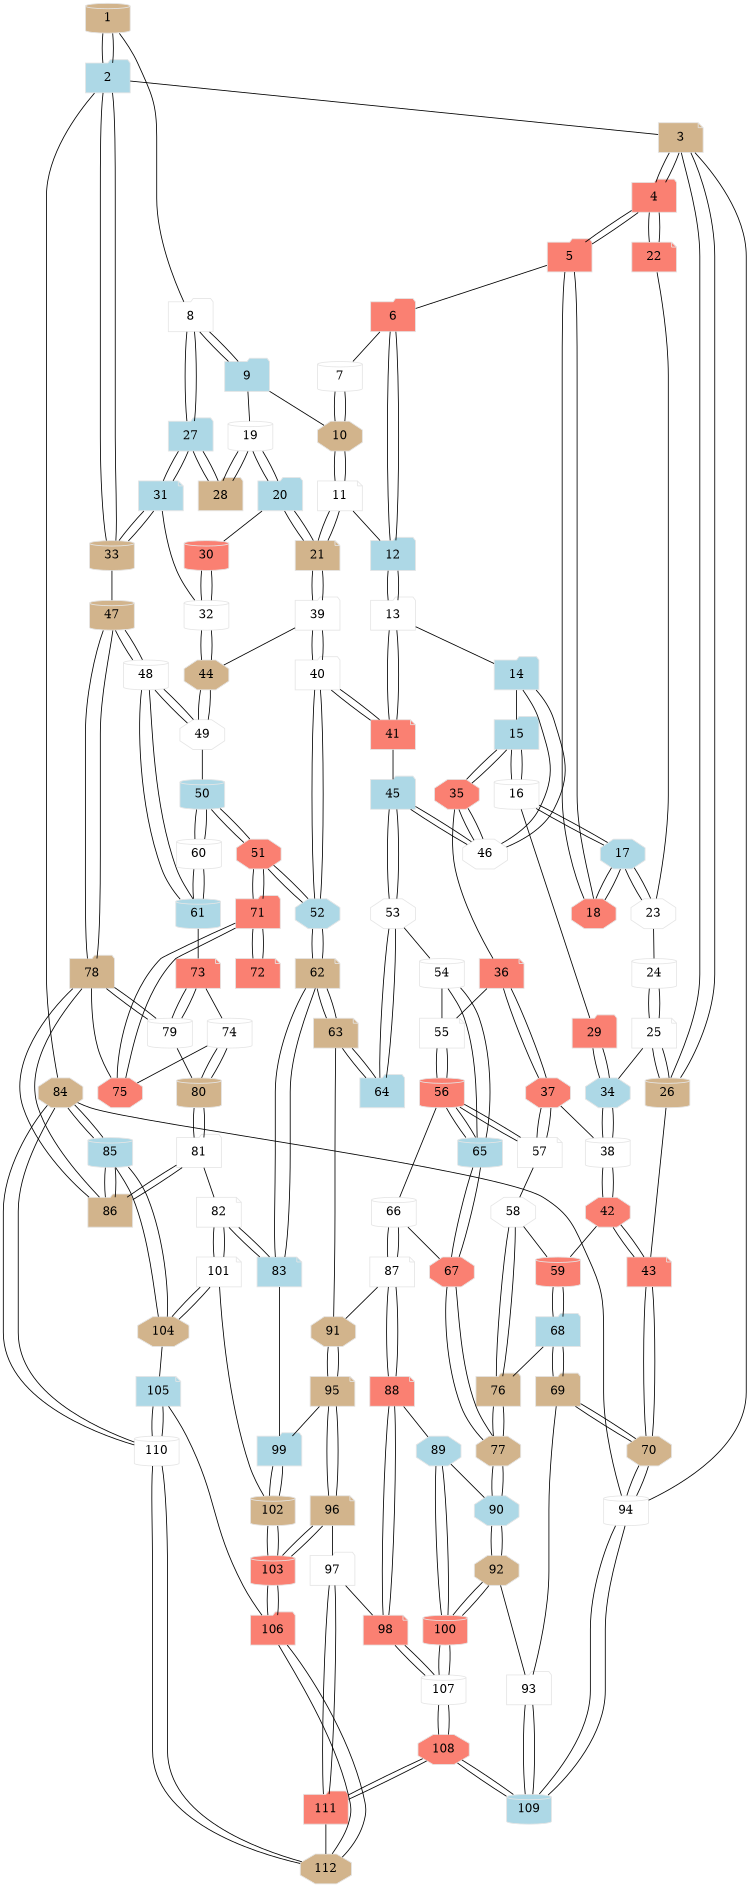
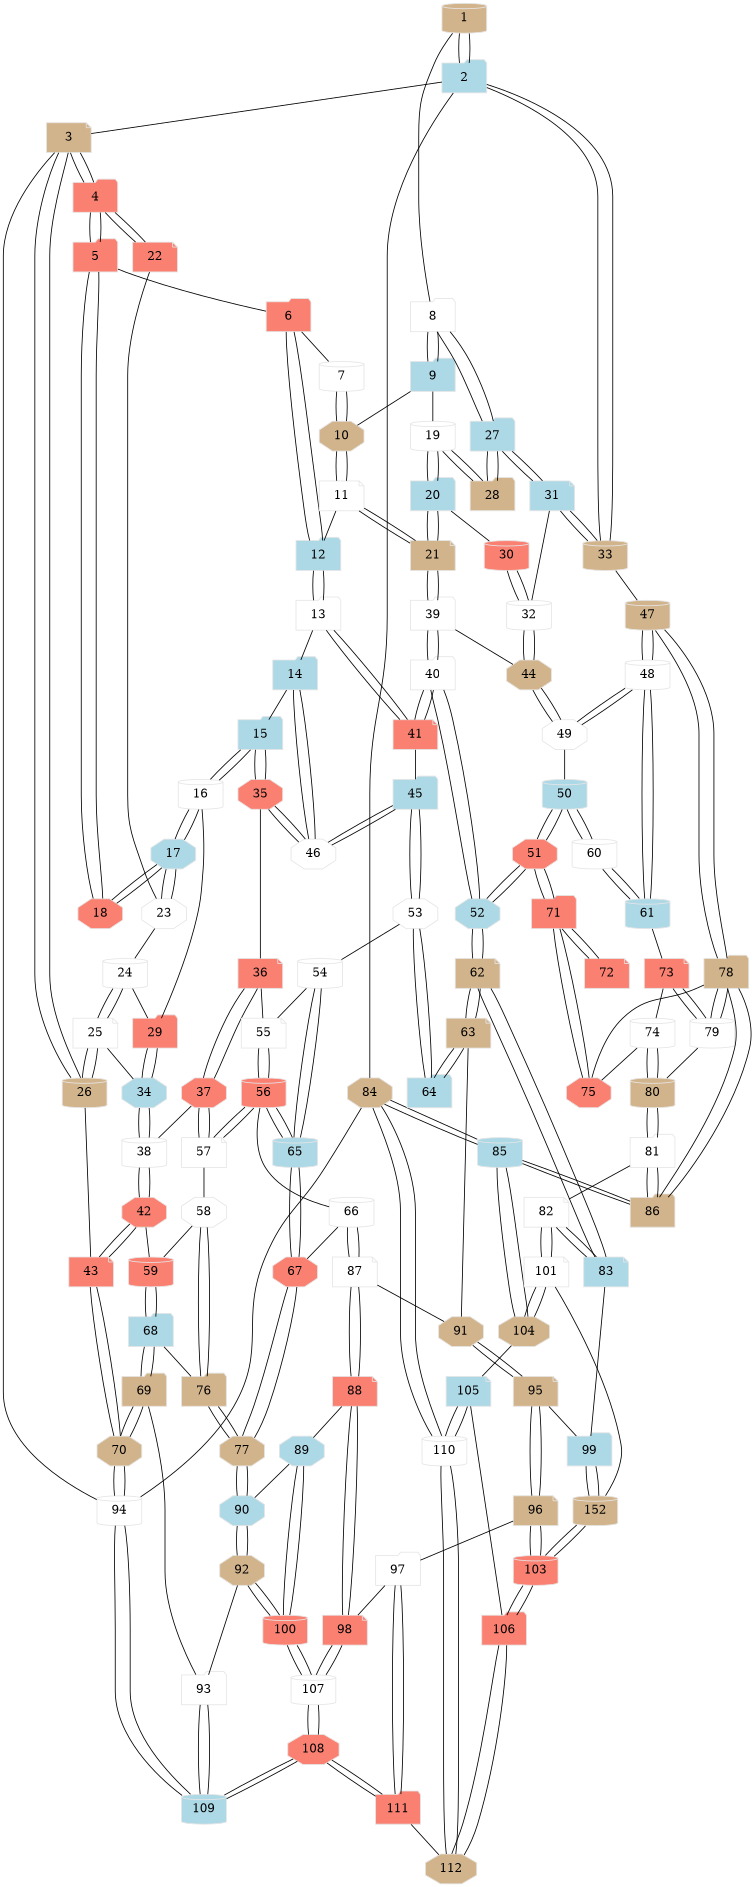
none -> (140, 1003)
(273, 1511) -> (595, 1511)
